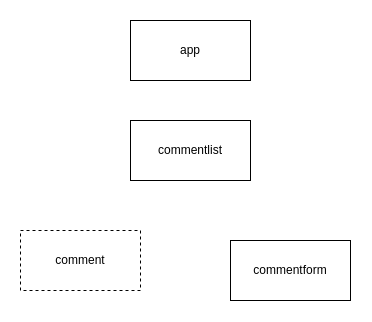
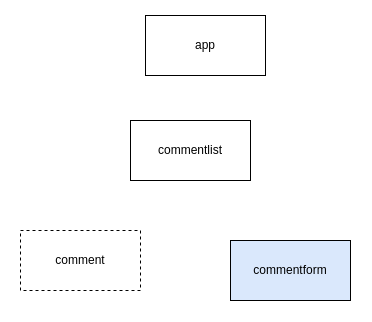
(191, 51) -> (206, 46)
(291, 271) -> (291, 271)
